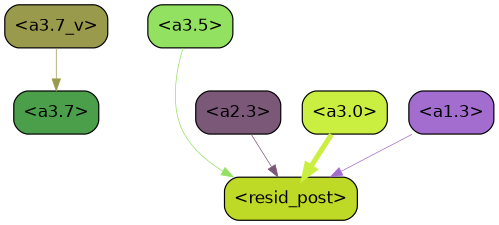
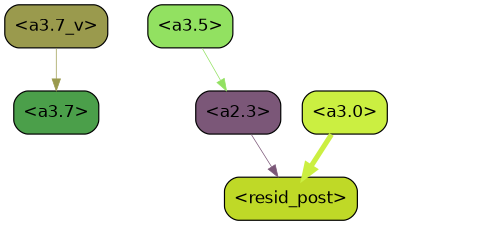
(451, 113) -> none
(178, 118) -> (211, 64)
